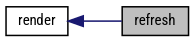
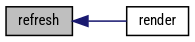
(103, 21) -> (107, 21)
